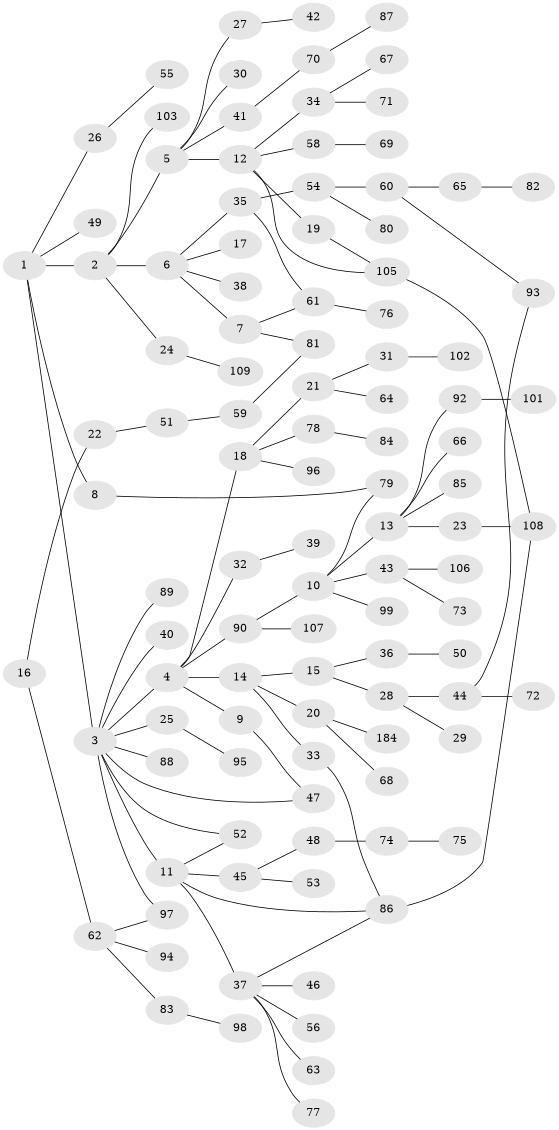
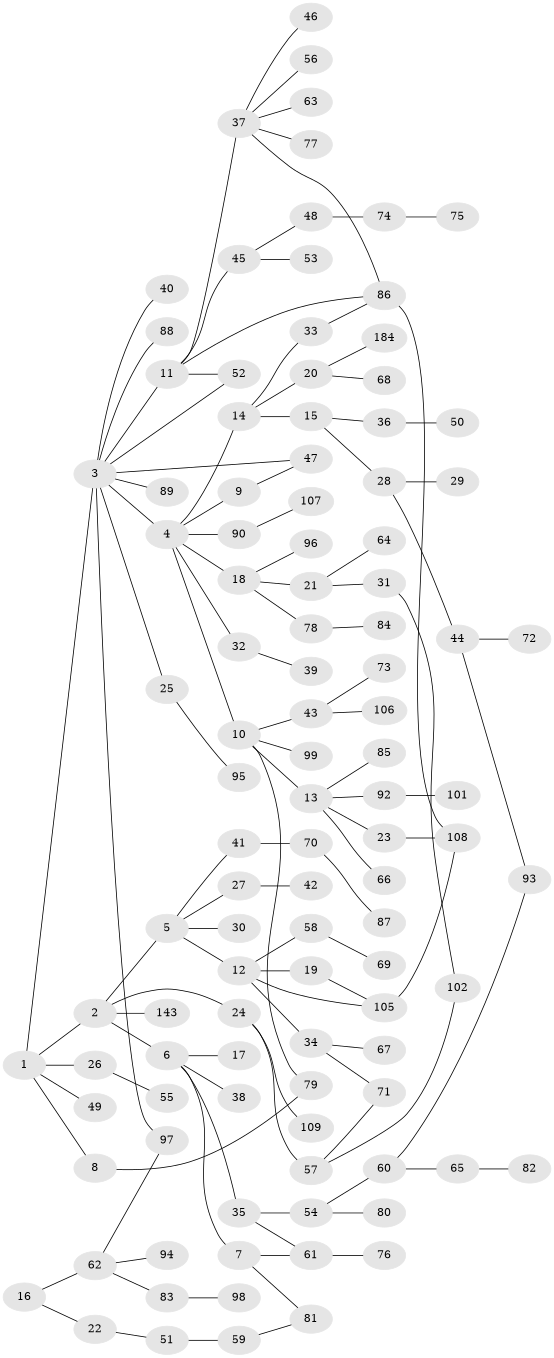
(167, 117) -> (167, 1013)
(277, 608) -> (203, 635)
none -> (311, 1171)
